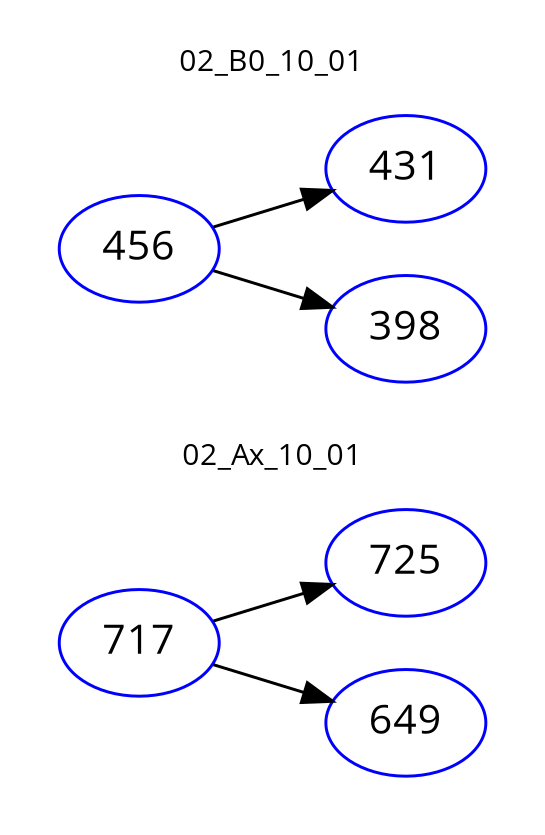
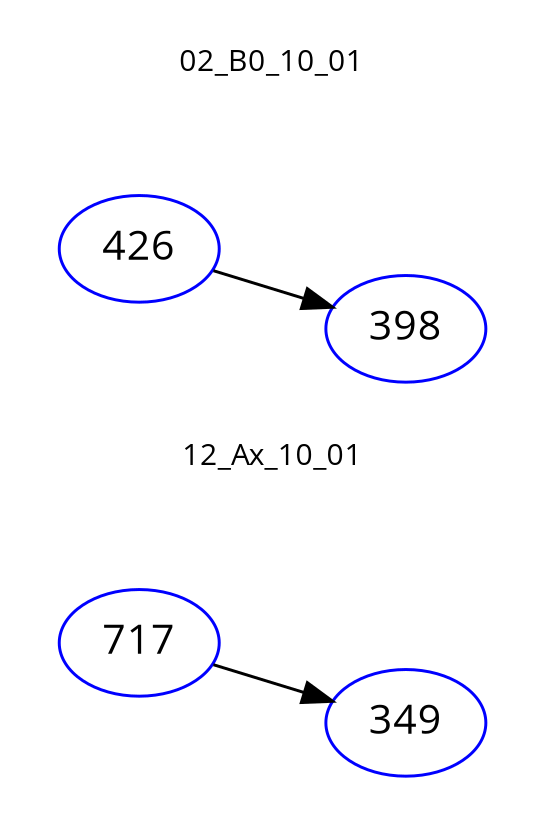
(406, 169) -> none
(139, 249) -> (139, 249)
(273, 458) -> (273, 458)
(406, 563) -> none
(406, 723) -> (406, 723)
